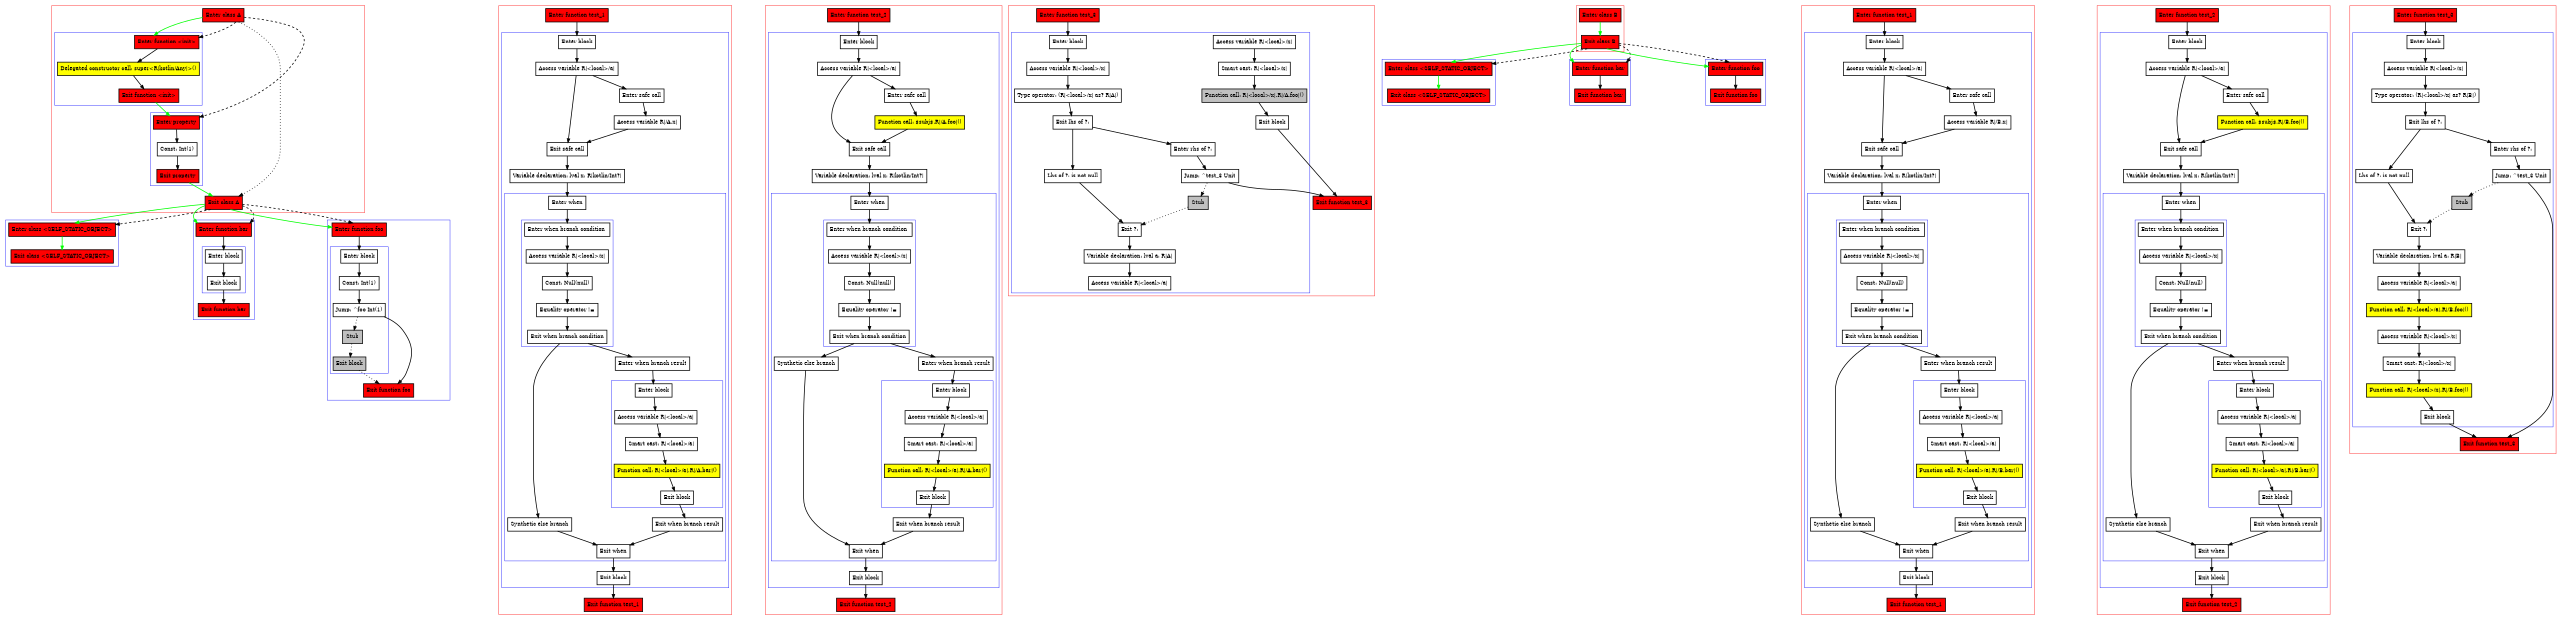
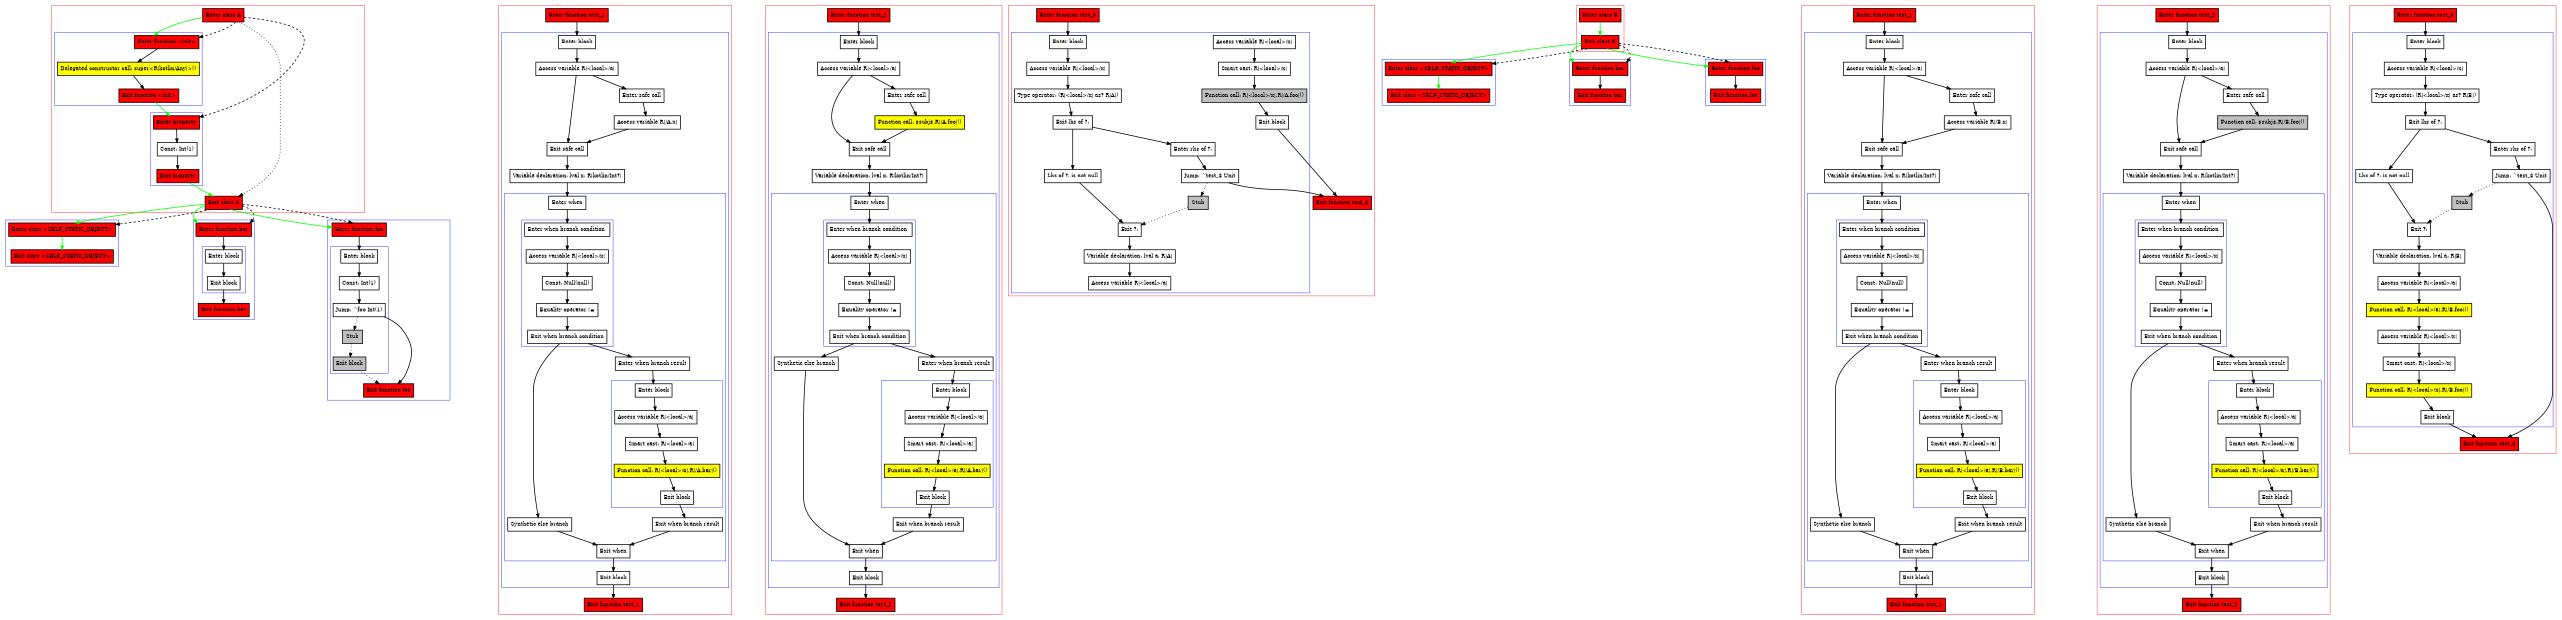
(2263, 122) -> (2263, 122)
